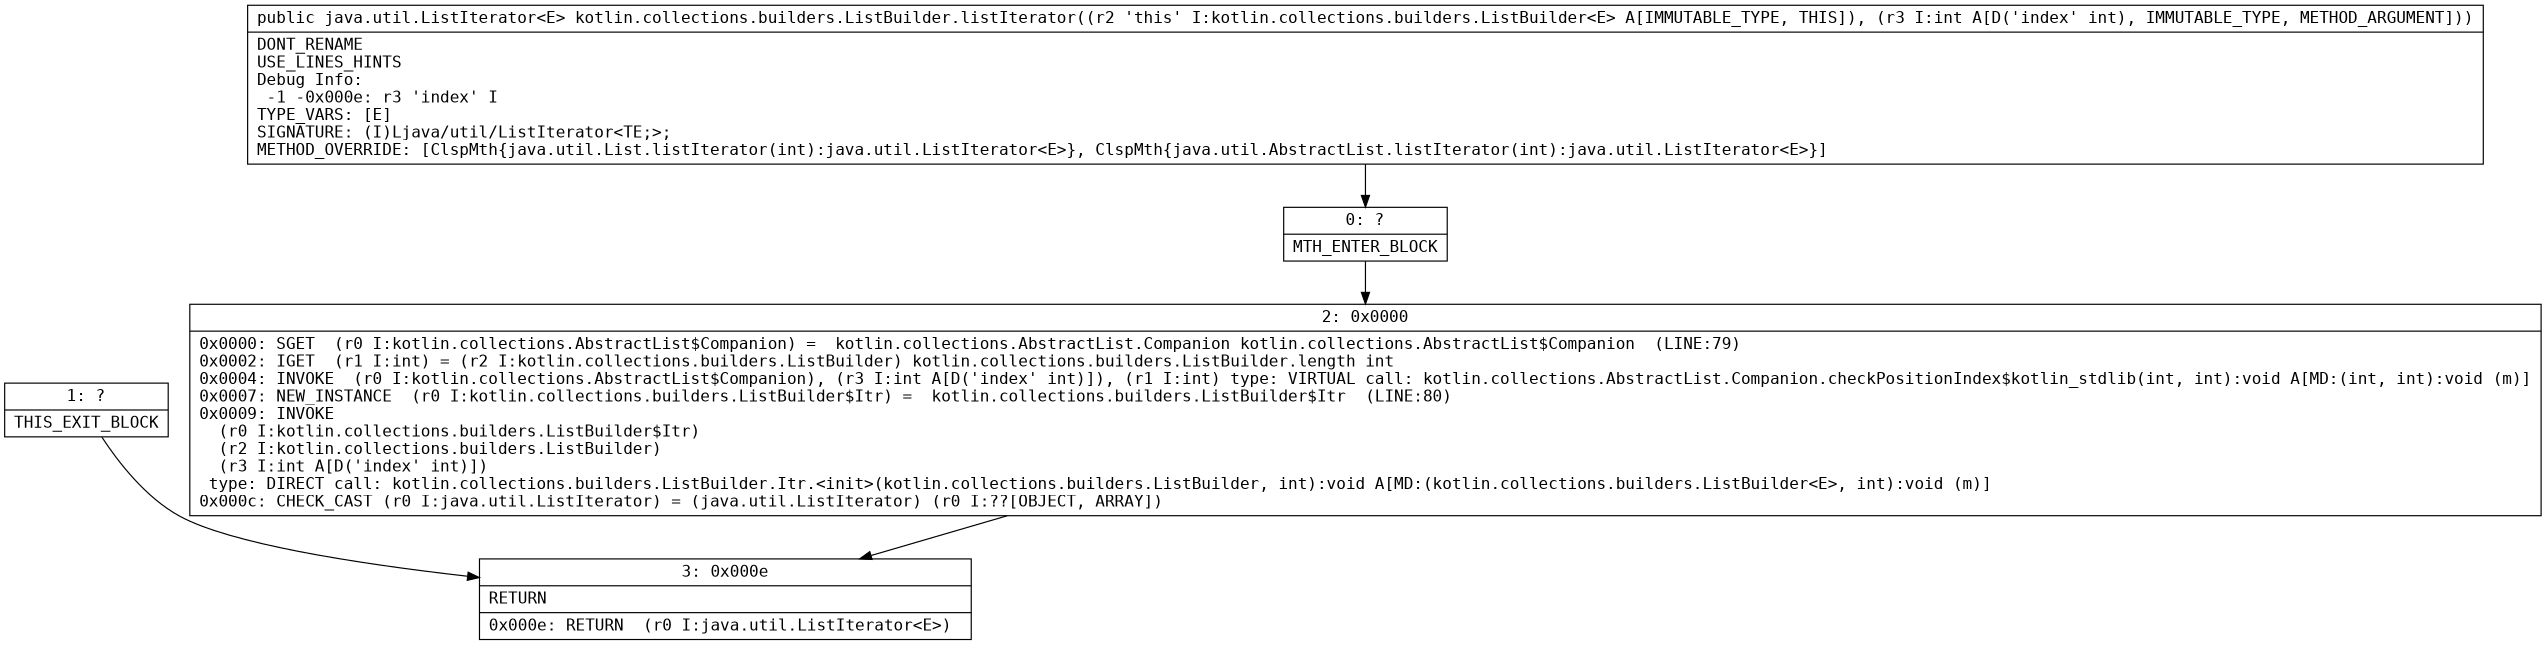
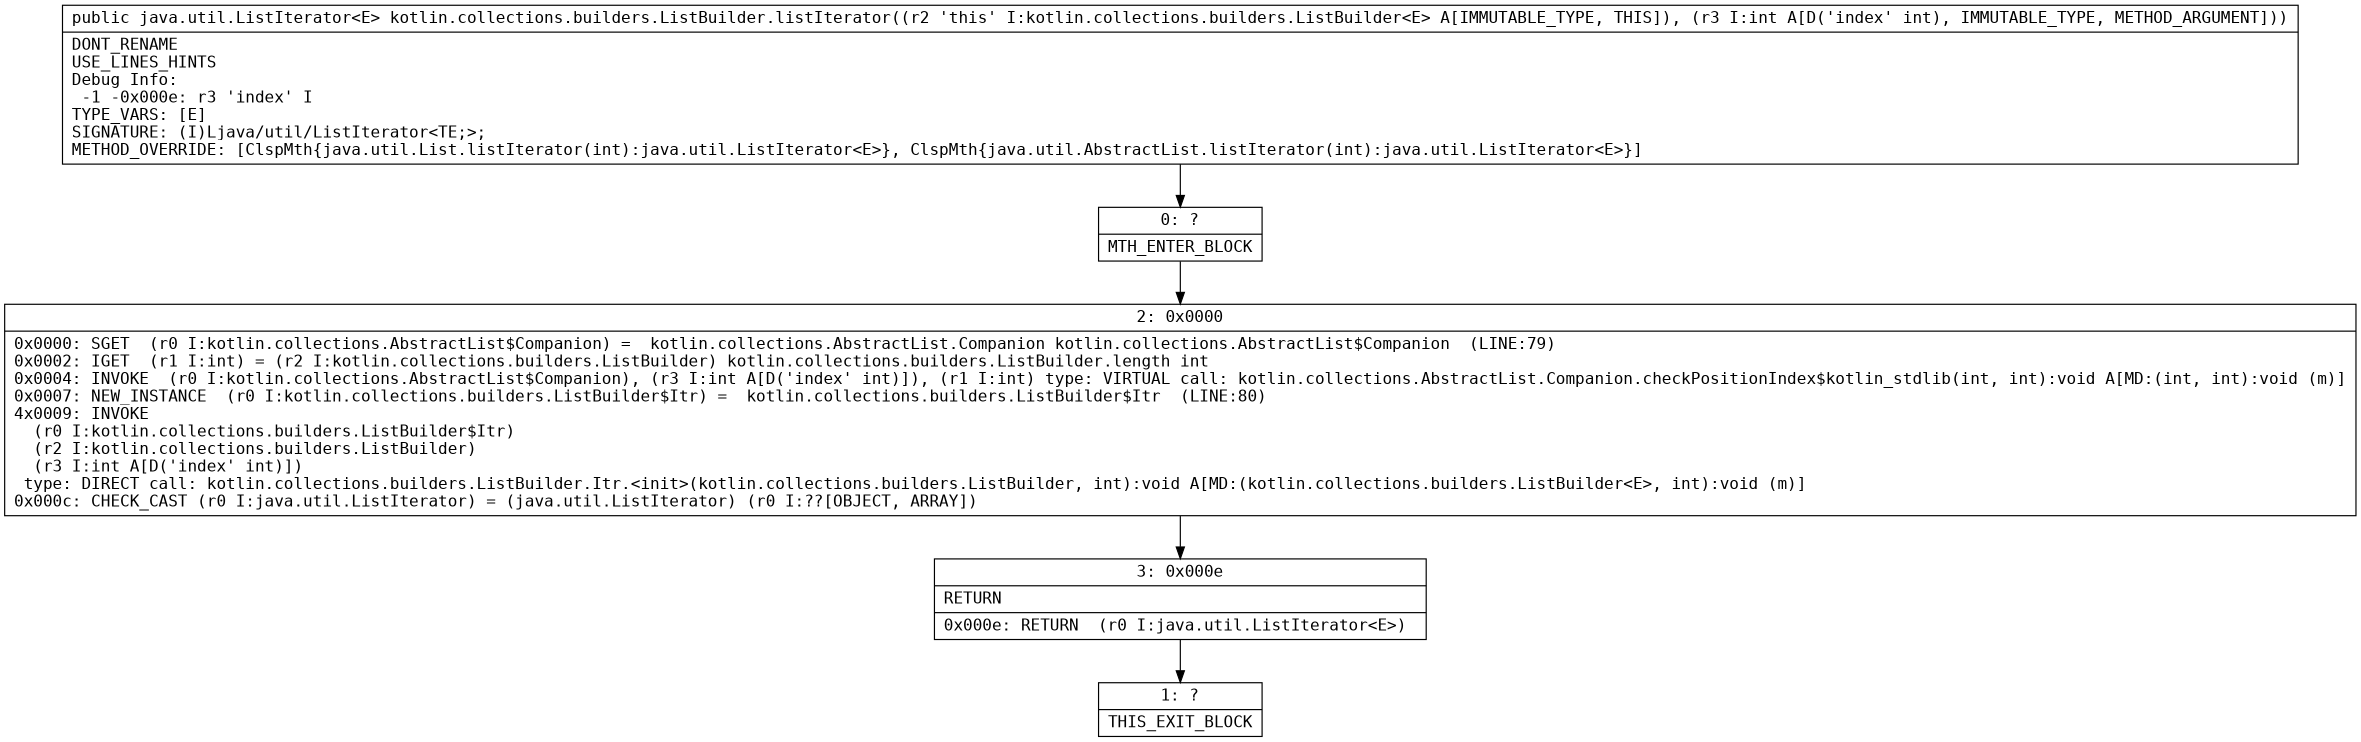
(277, 414) -> (92, 414)
(266, 545) -> (1180, 655)
